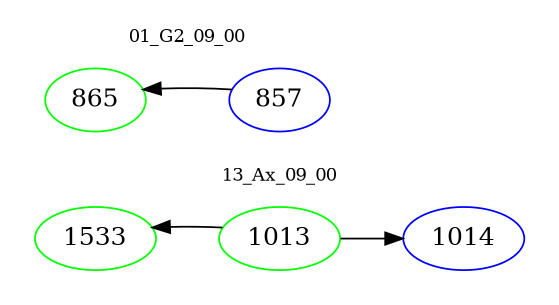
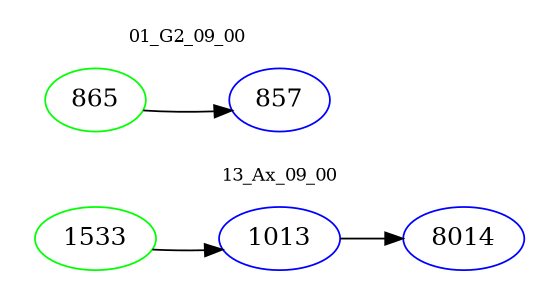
(197, 88) -> (179, 112)
(196, 227) -> (179, 250)
(280, 239) -> (280, 239)
(464, 239) -> (464, 239)
